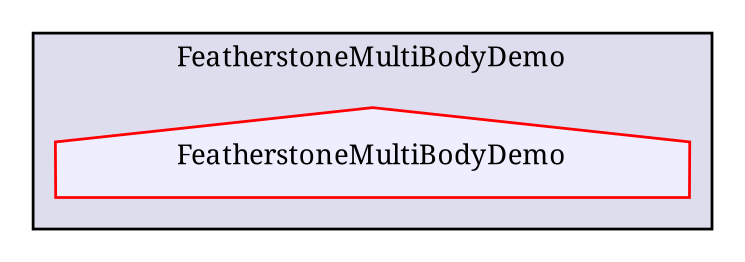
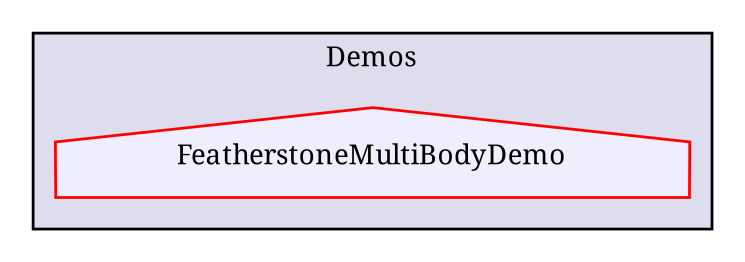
(373, 59) -> (373, 59)
